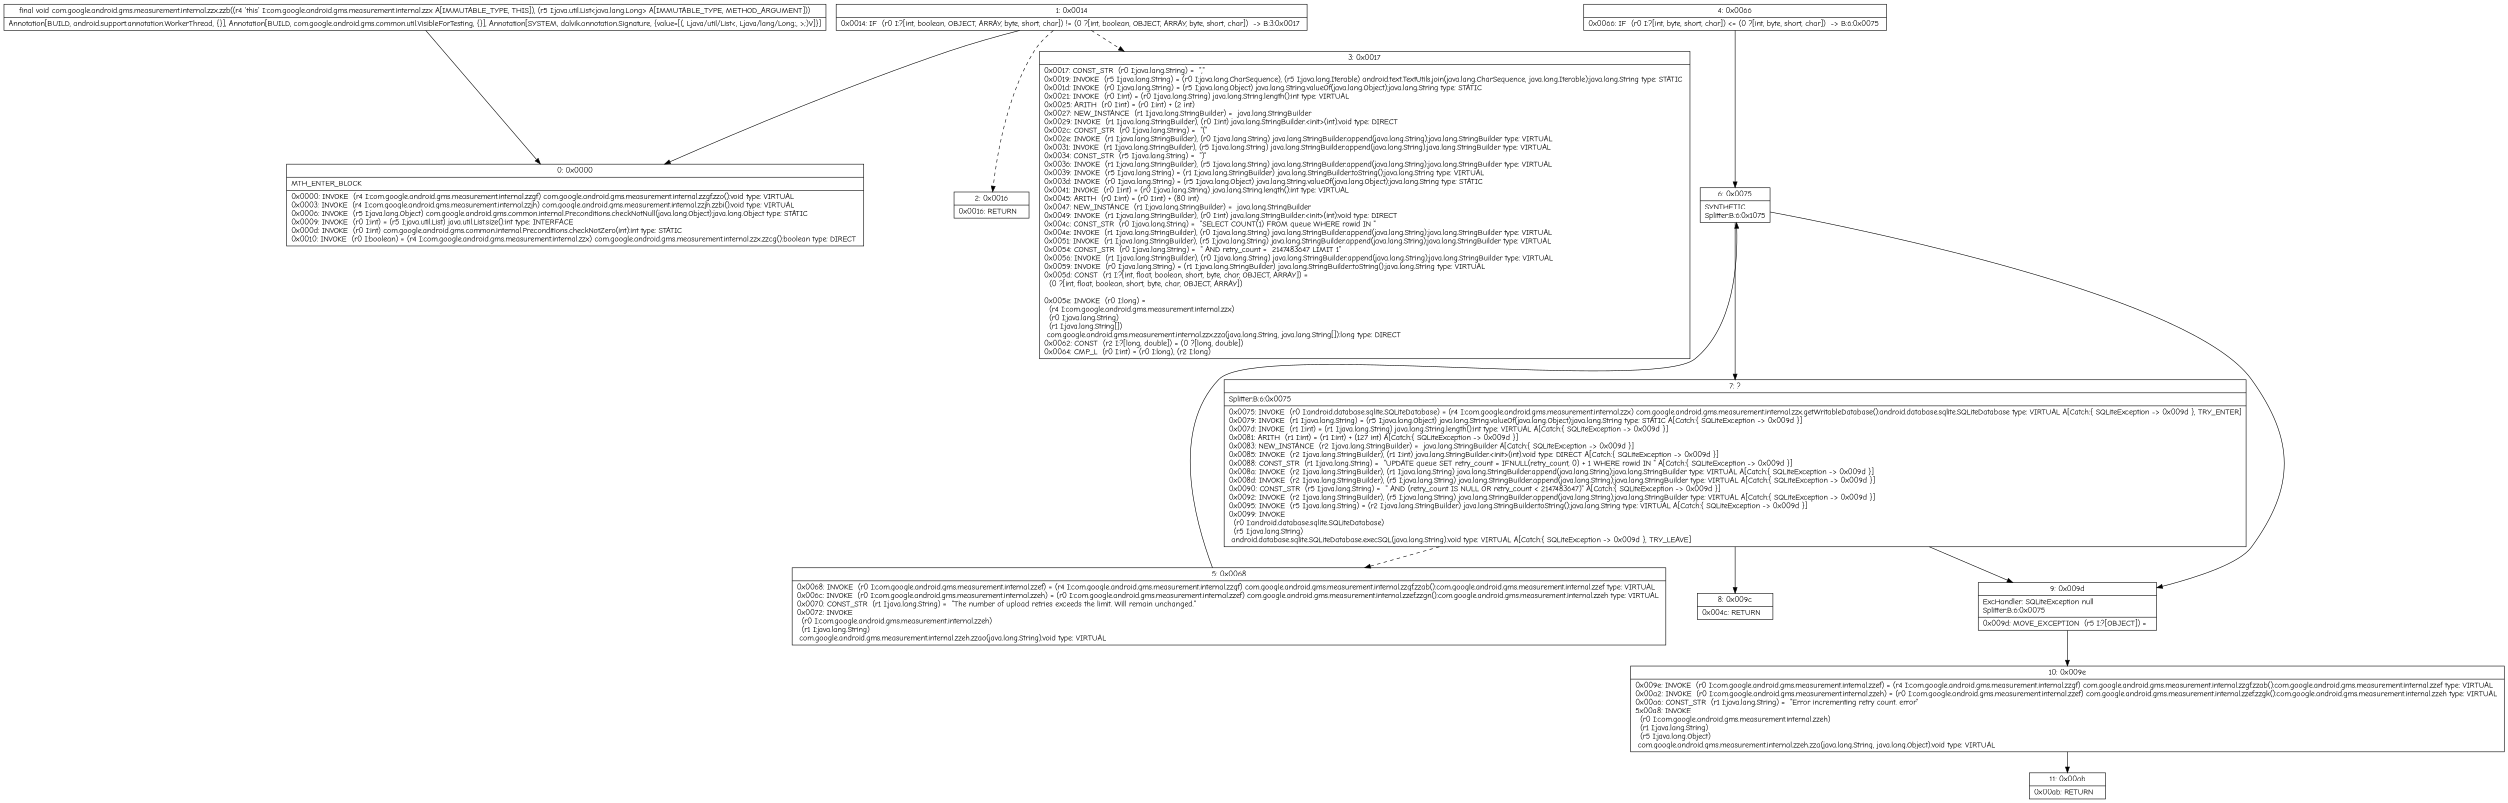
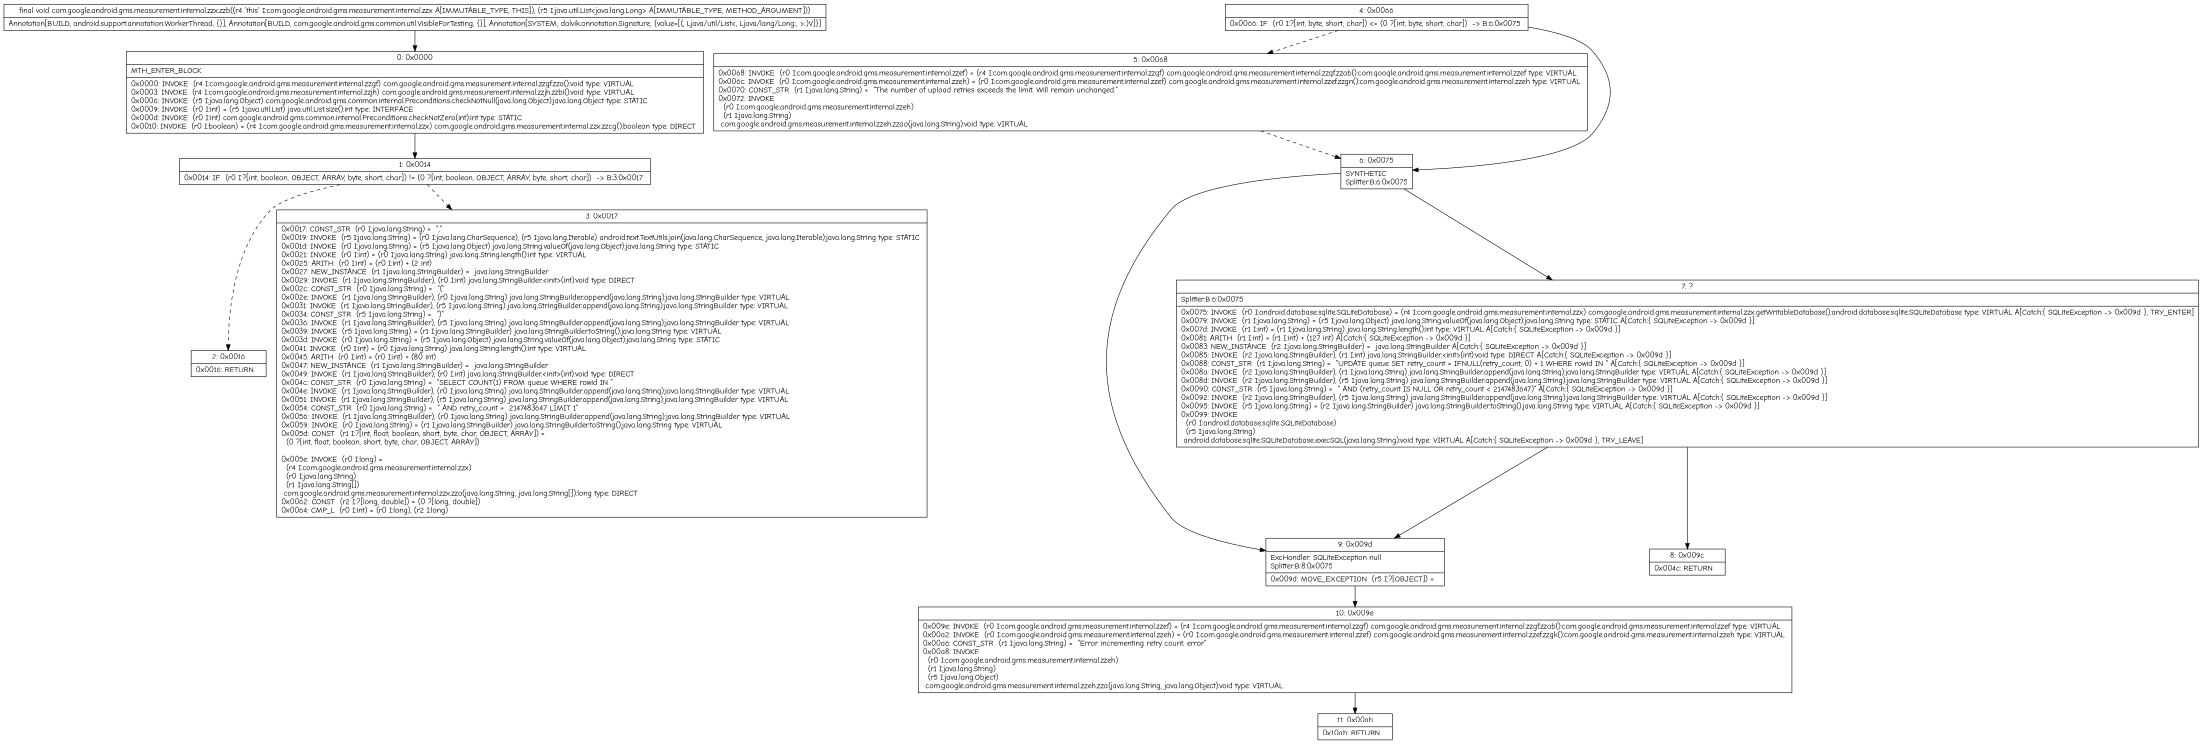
(843, 90) -> (415, 143)
(1735, 216) -> (1377, 182)
(1428, 367) -> (1298, 144)
(1405, 556) -> (1305, 41)
(2014, 610) -> (1302, 566)
(1666, 711) -> (954, 652)
(2067, 792) -> (1355, 733)
